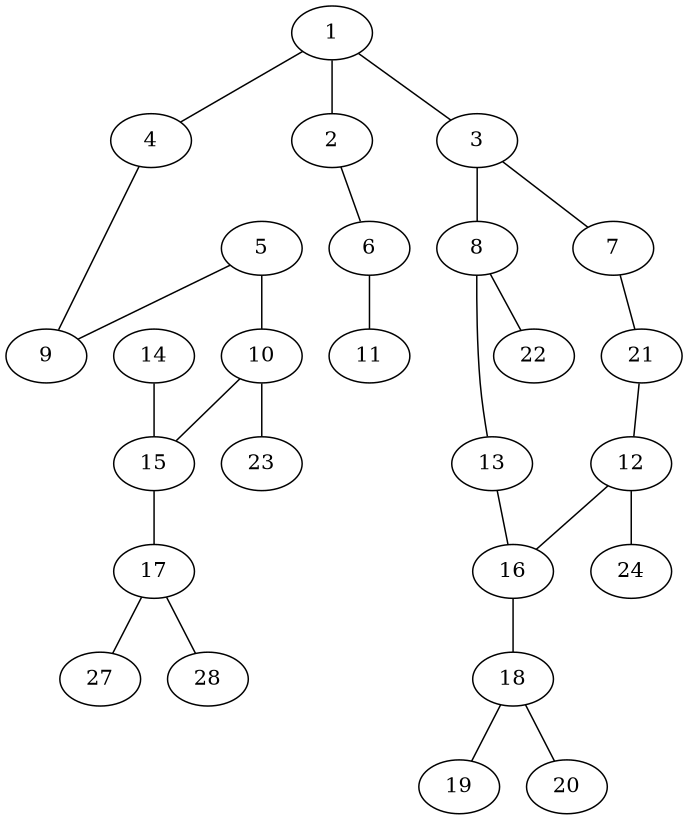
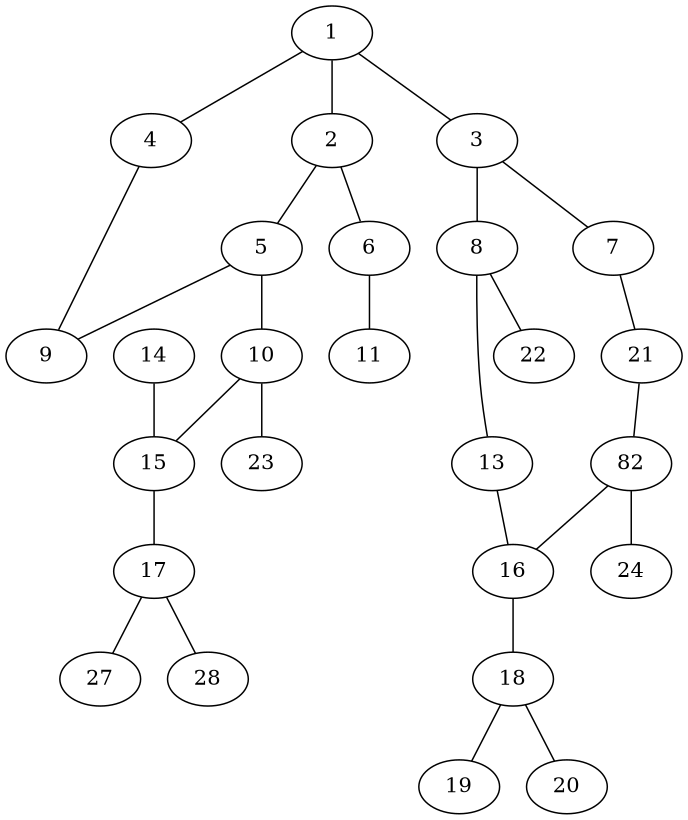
none -> (297, 195)
(631, 464) -> (631, 464)
